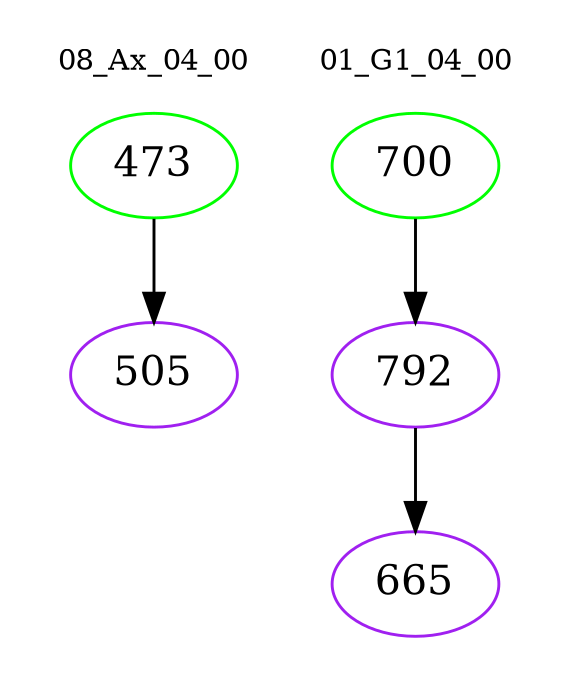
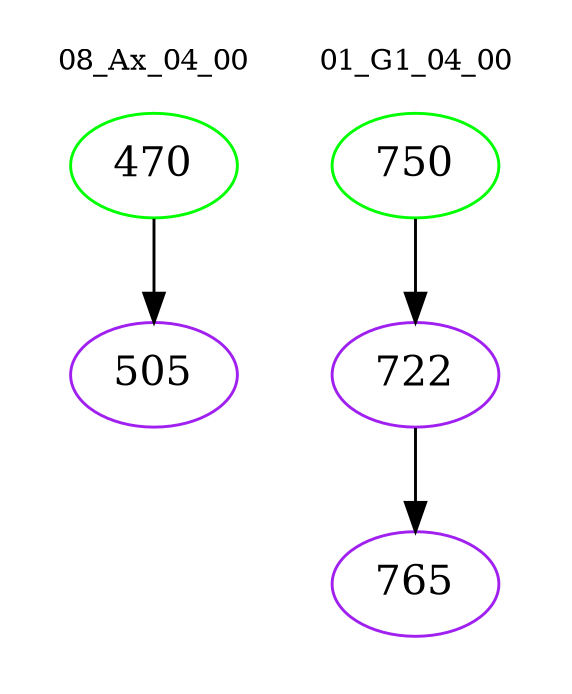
(154, 166) -> (154, 166)
(415, 166) -> (415, 166)
(415, 375) -> (415, 375)
(415, 584) -> (415, 584)
